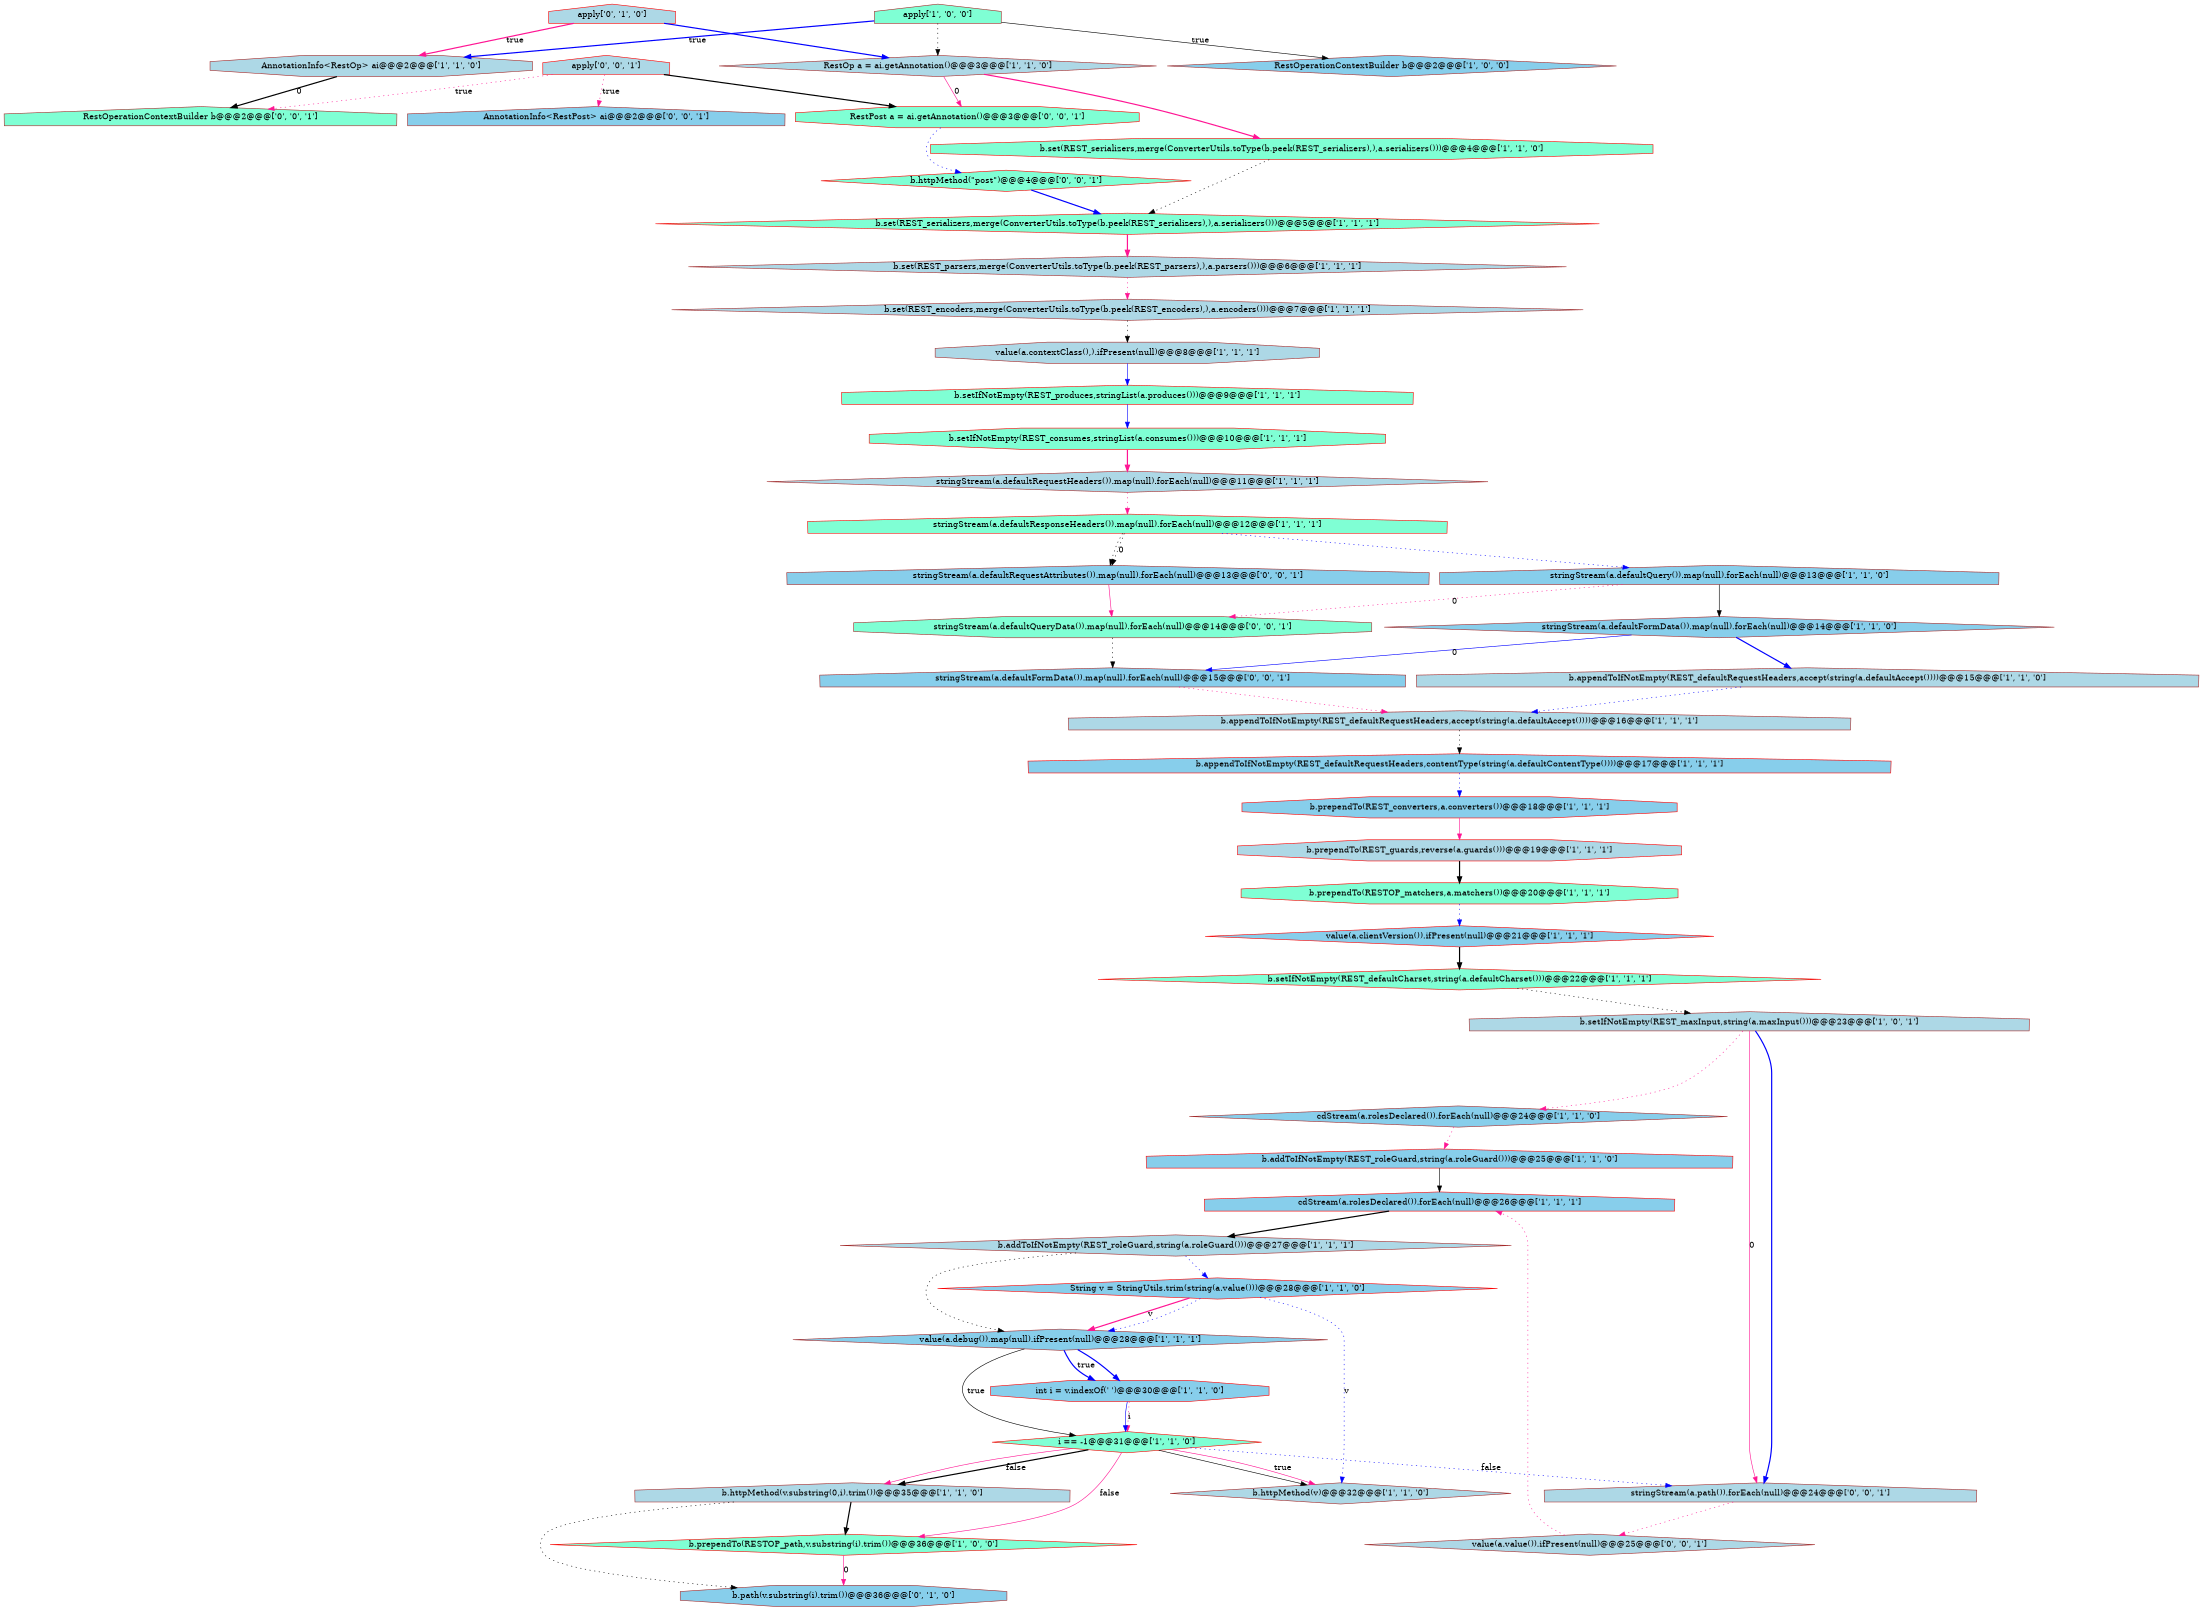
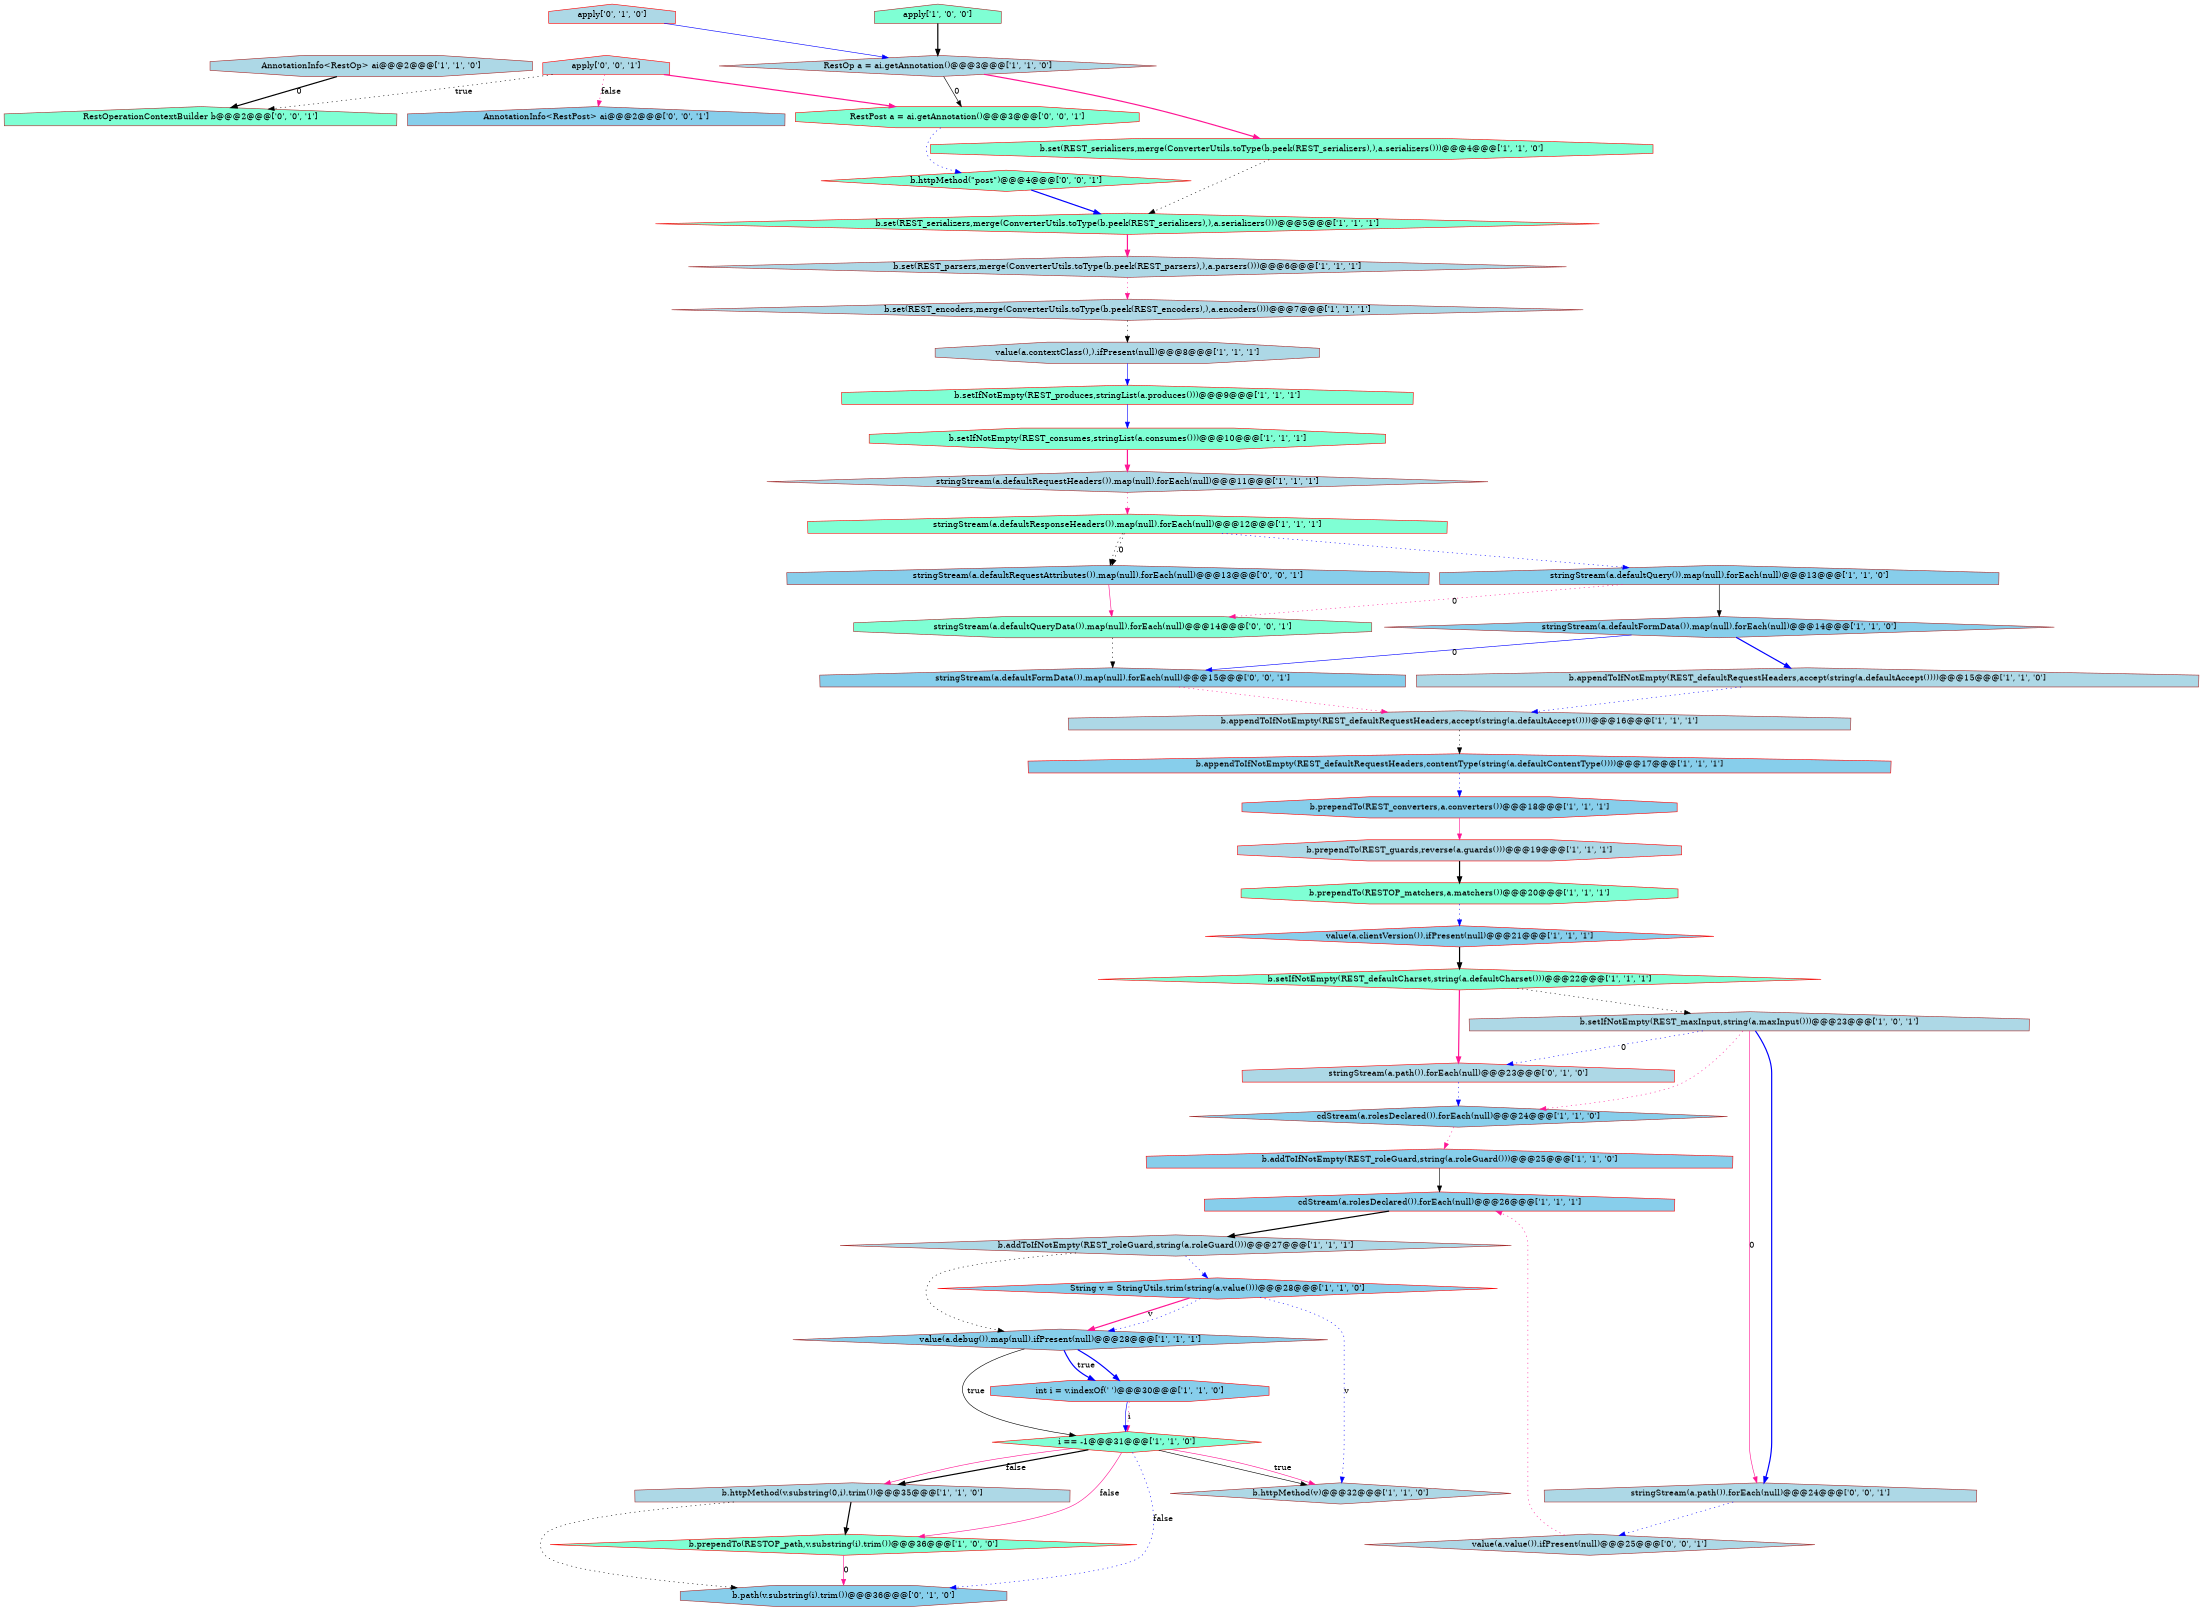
(938, 36) -> (938, 36)
(500, 39) -> none
(673, 39) -> none
(773, 40) -> (773, 40)
(1392, 66) -> none
(951, 89) -> (951, 89)
(777, 90) -> (777, 90)
(413, 92) -> (413, 92)
(611, 92) -> (611, 92)
none -> (1458, 1074)
(1428, 1467) -> (1104, 1569)
(1679, 1518) -> (1679, 1518)
